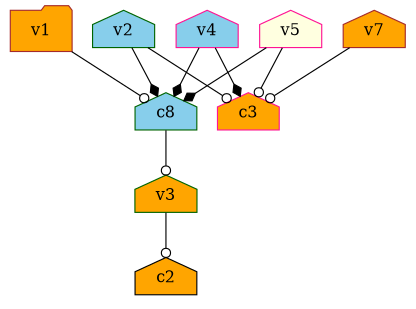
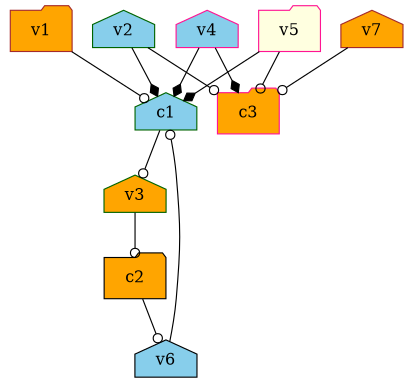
(291, 31) -> (290, 31)
(166, 113) -> (166, 113)
(248, 113) -> (248, 113)
(166, 278) -> (135, 278)
none -> (166, 361)
